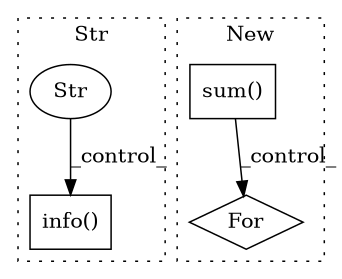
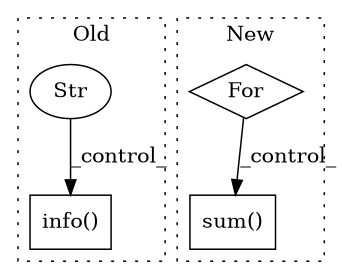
(92, 35) -> (92, 35)
(239, 150) -> (240, 149)
